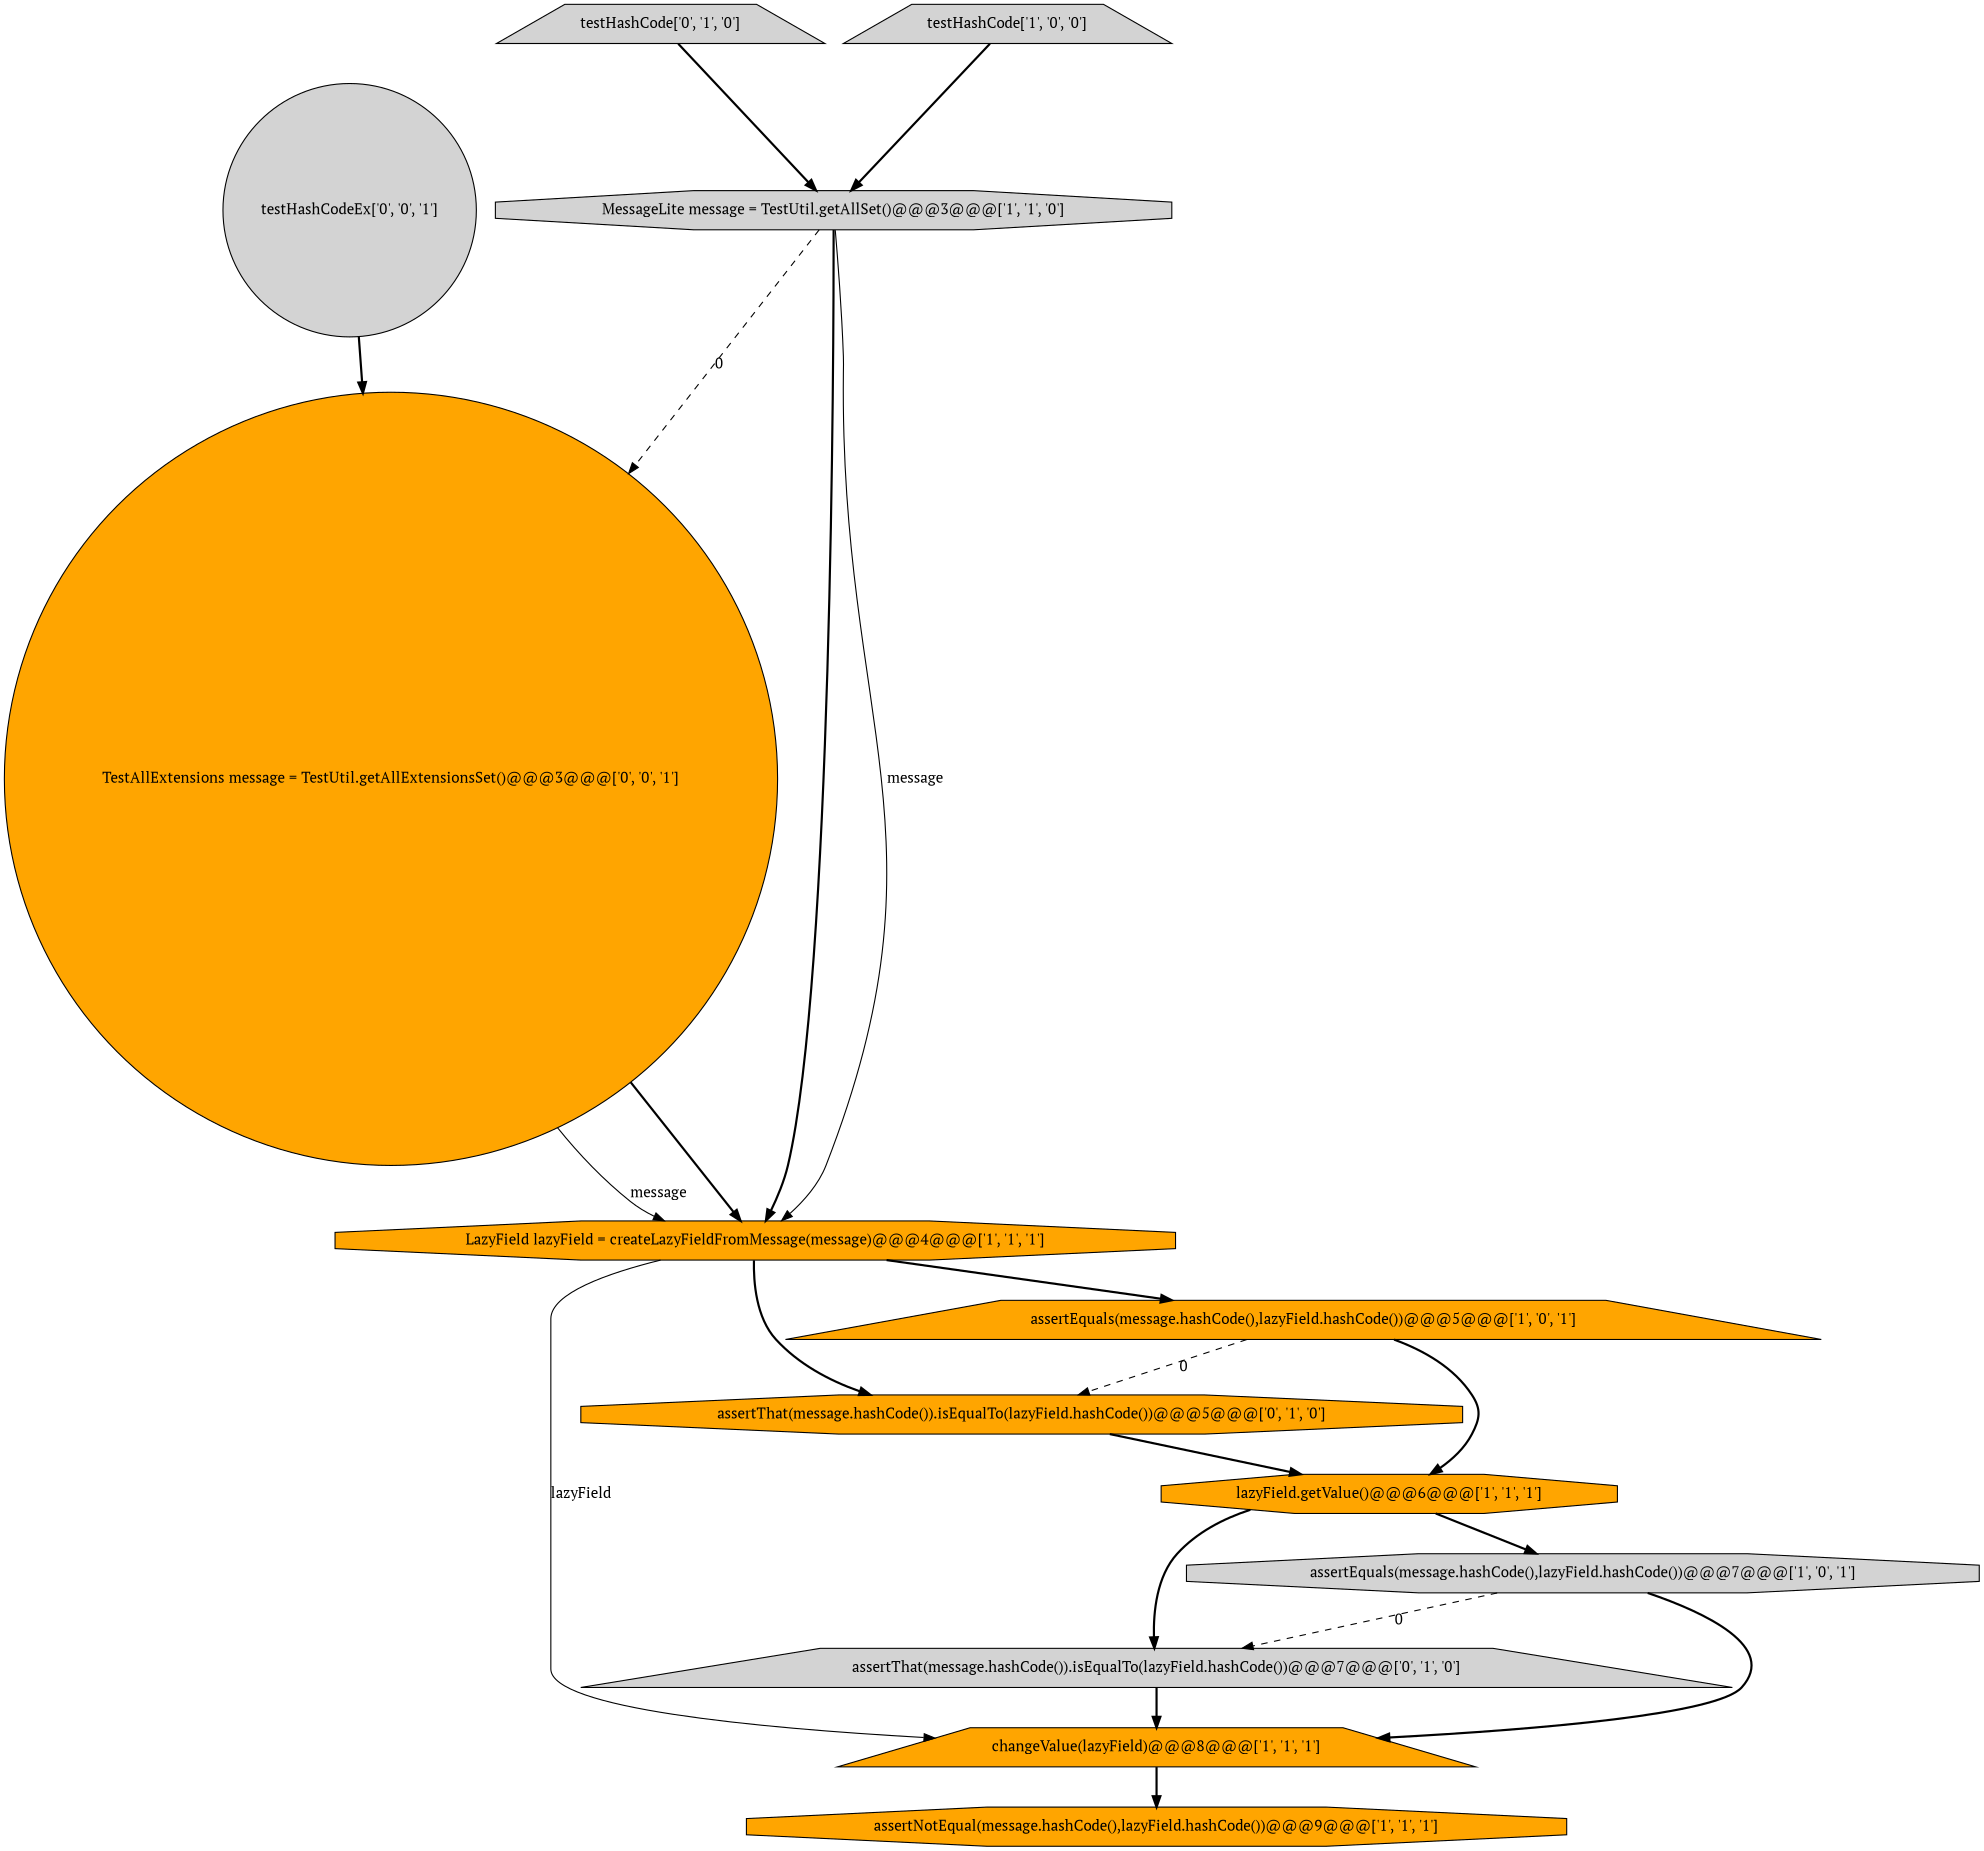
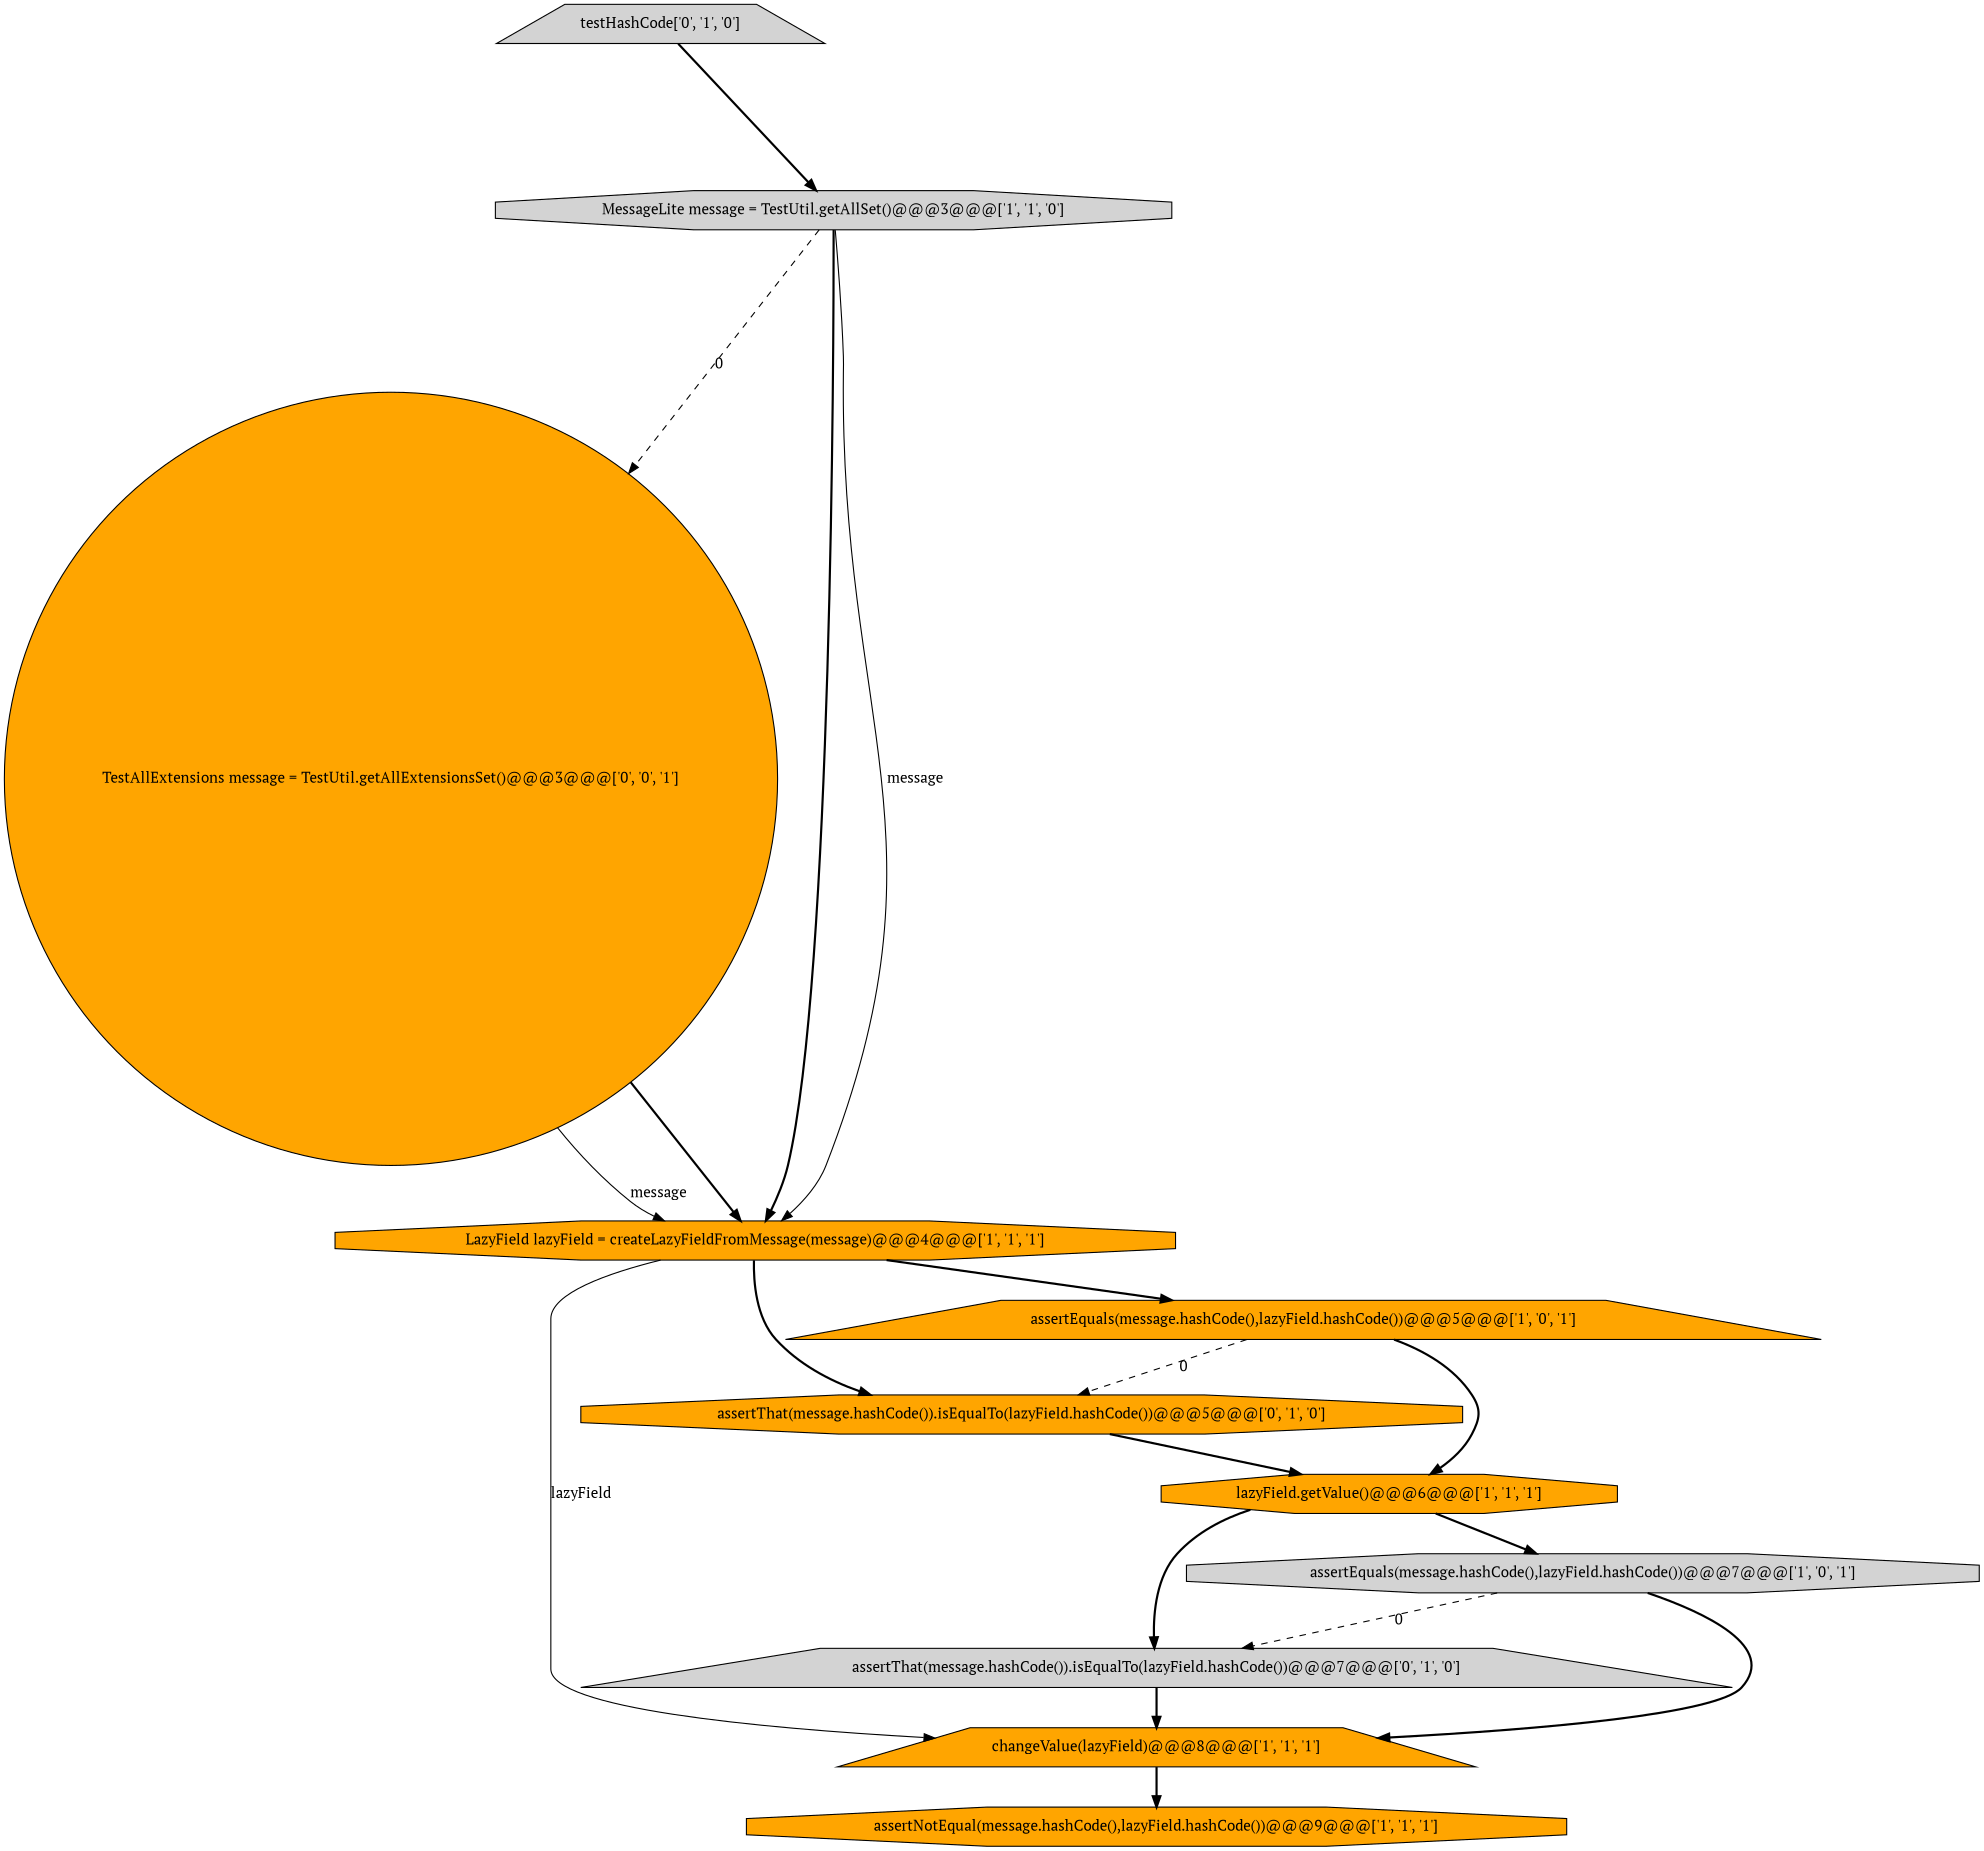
(1008, 24) -> none
(350, 210) -> none
